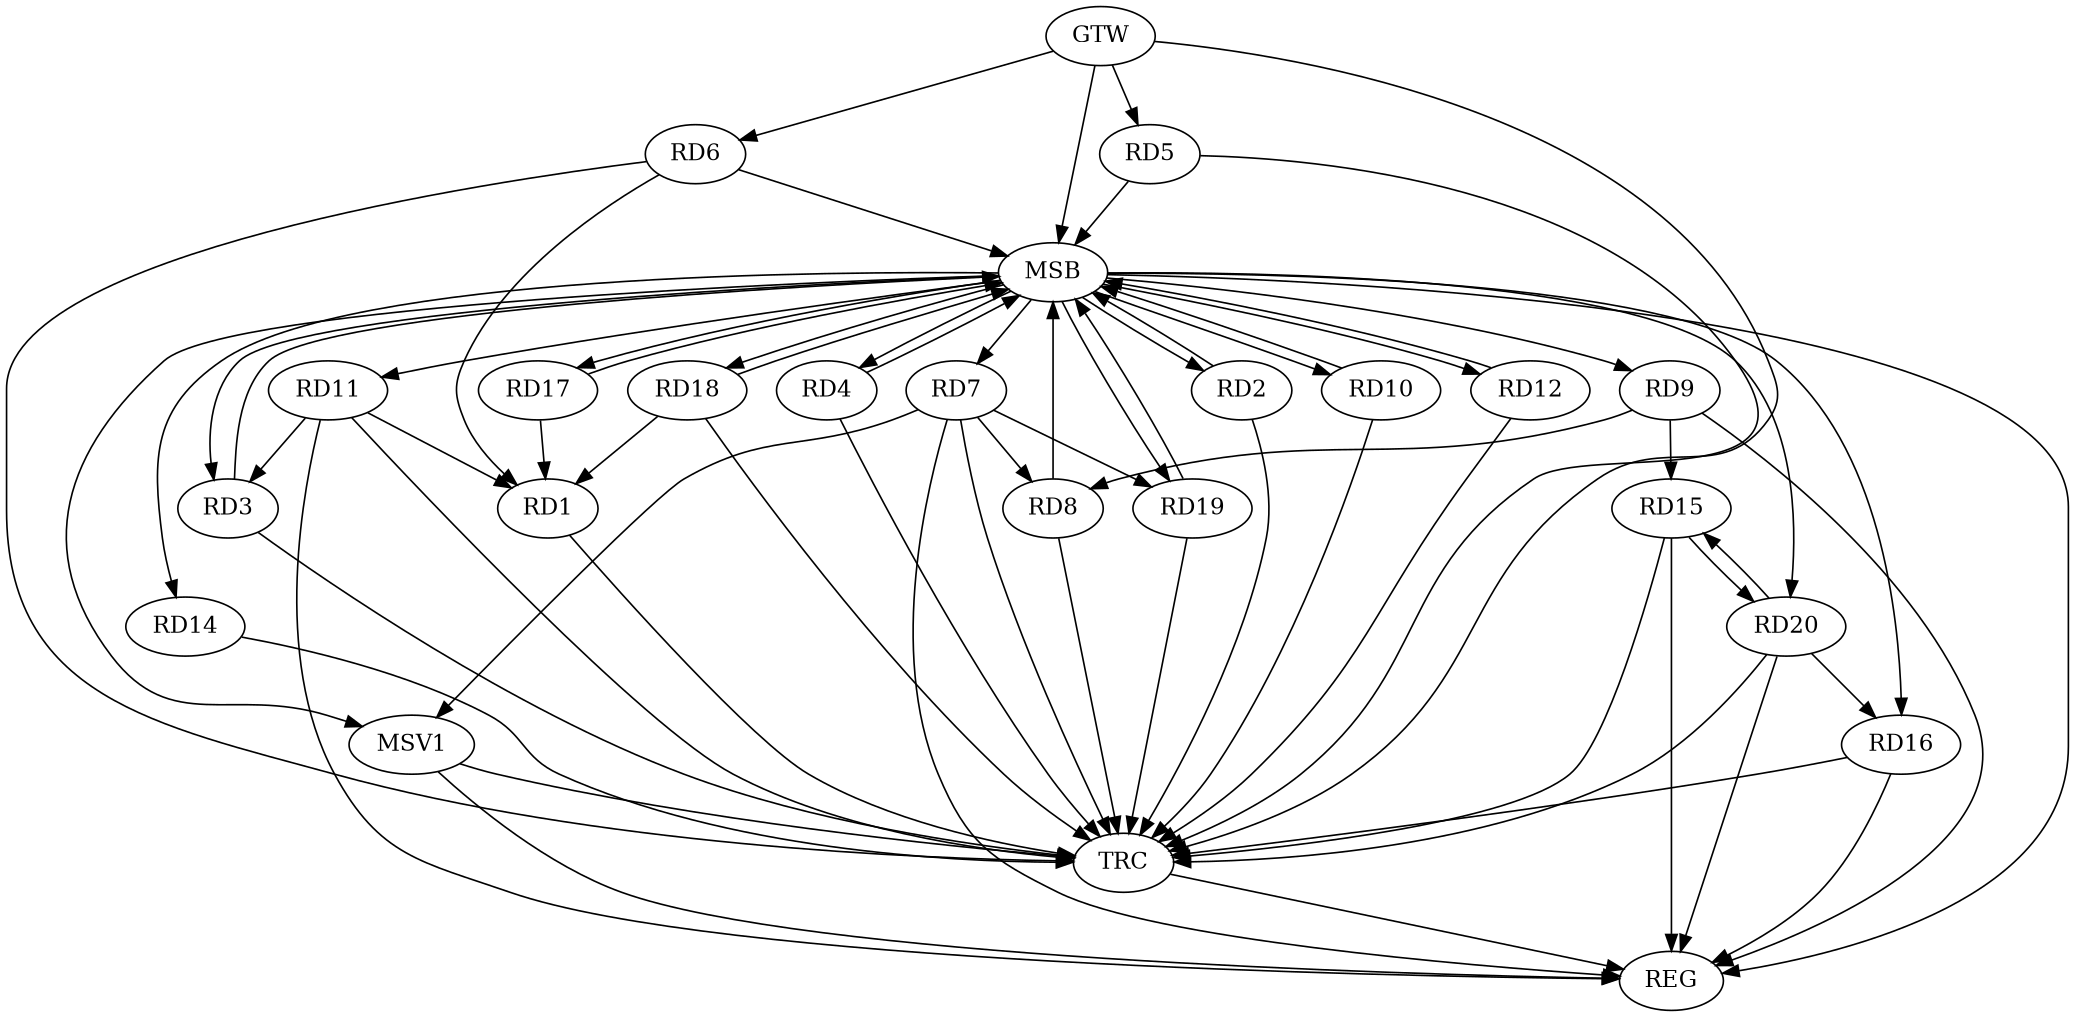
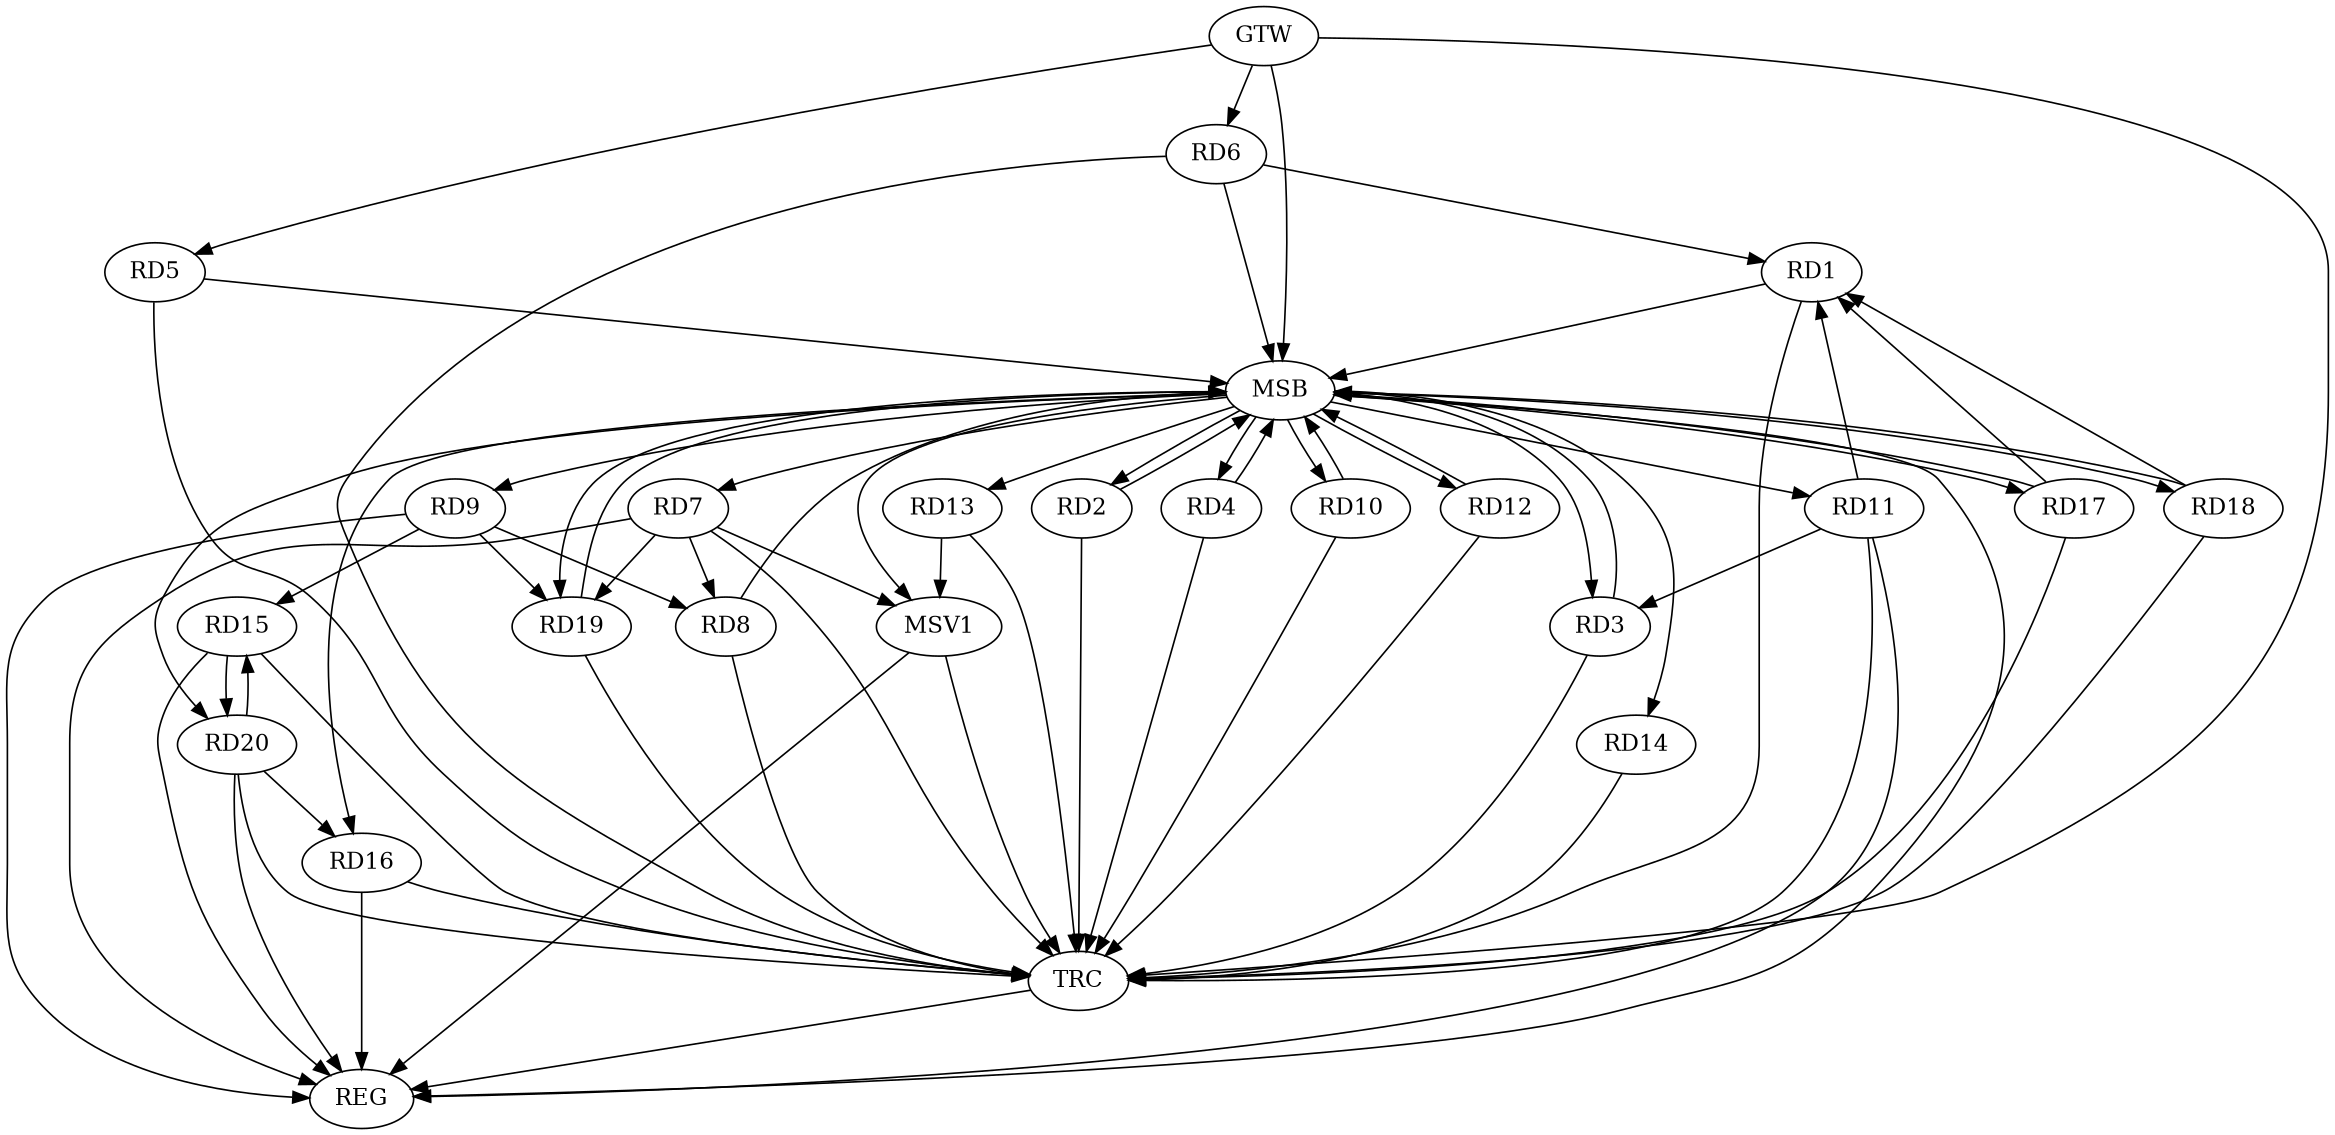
none -> (1556, 329)
none -> (942, 508)
none -> (507, 561)
none -> (1881, 850)
